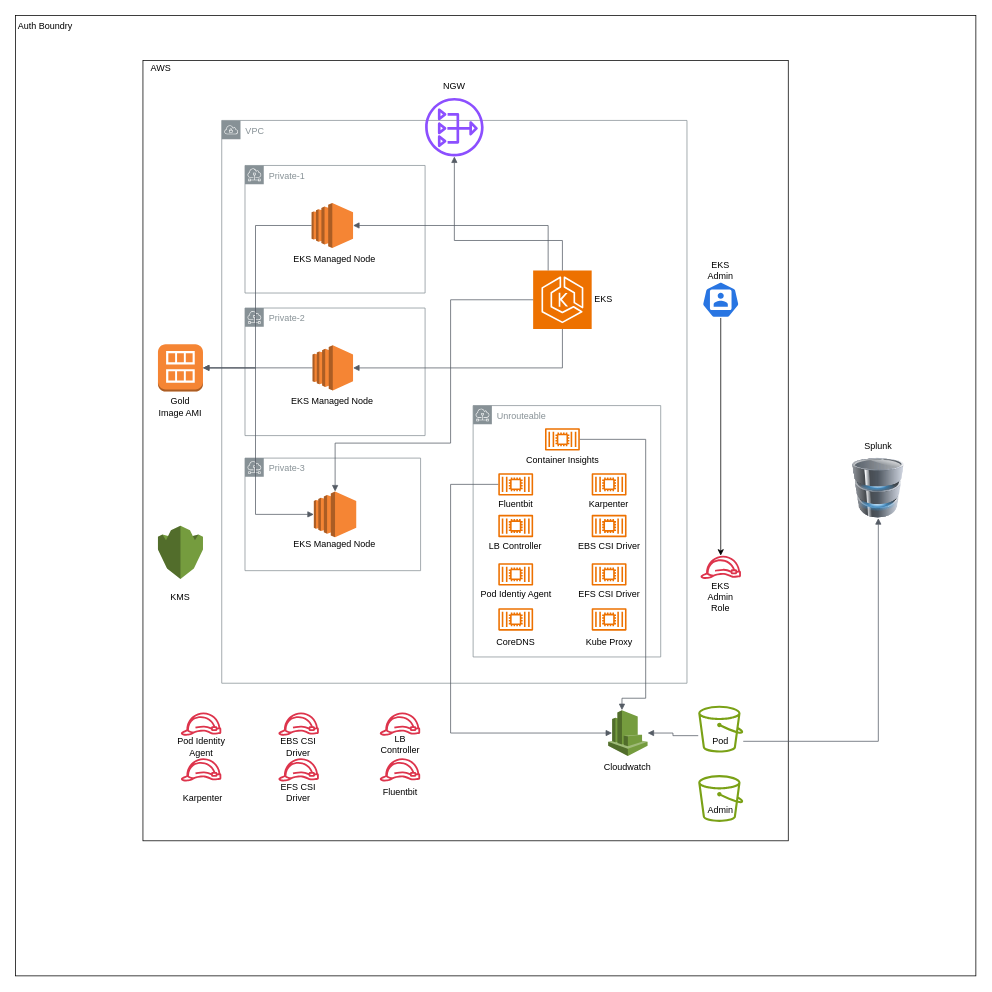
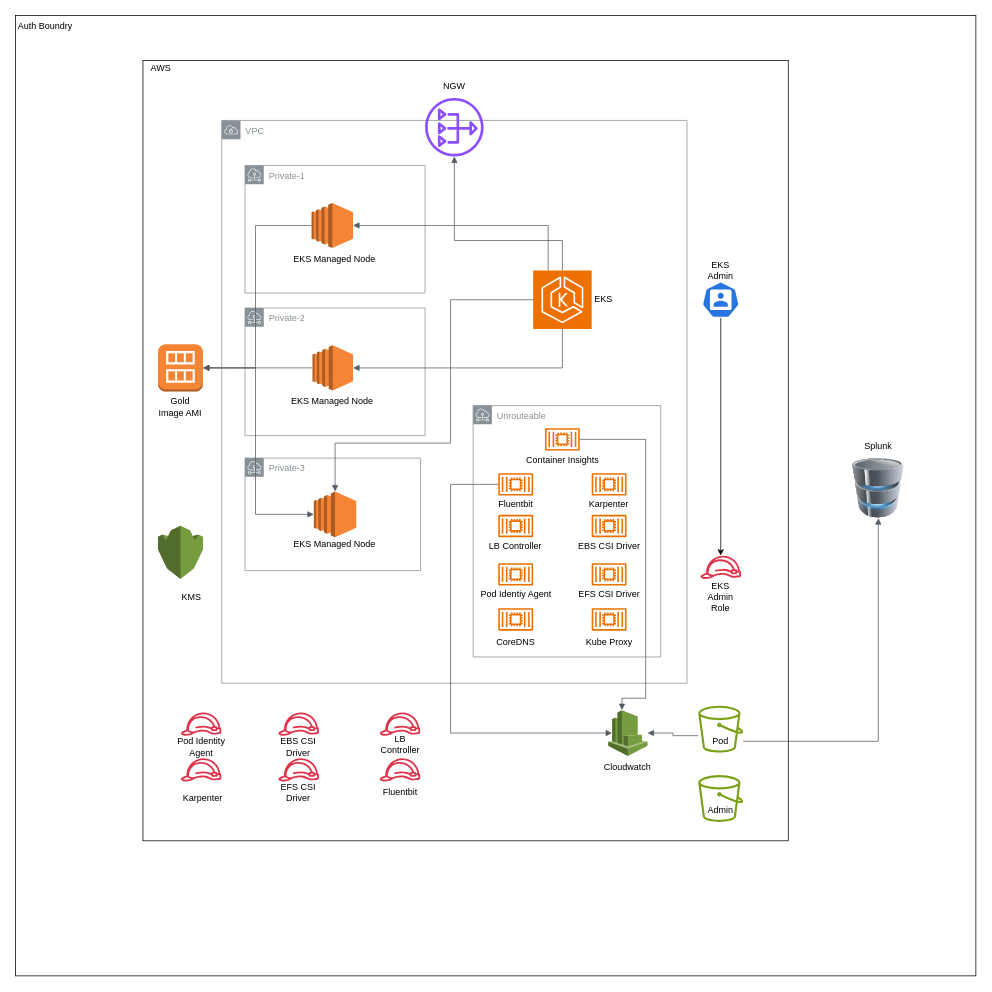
(180, 597) -> (192, 597)
